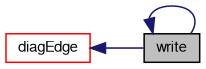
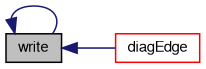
(125, 48) -> (96, 48)
